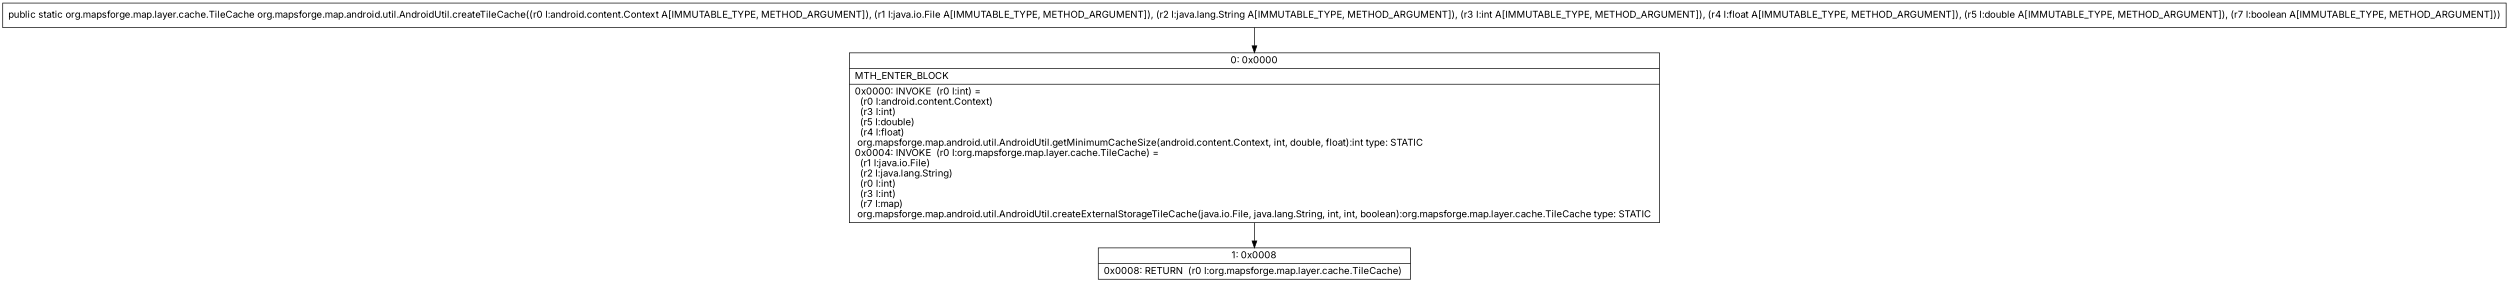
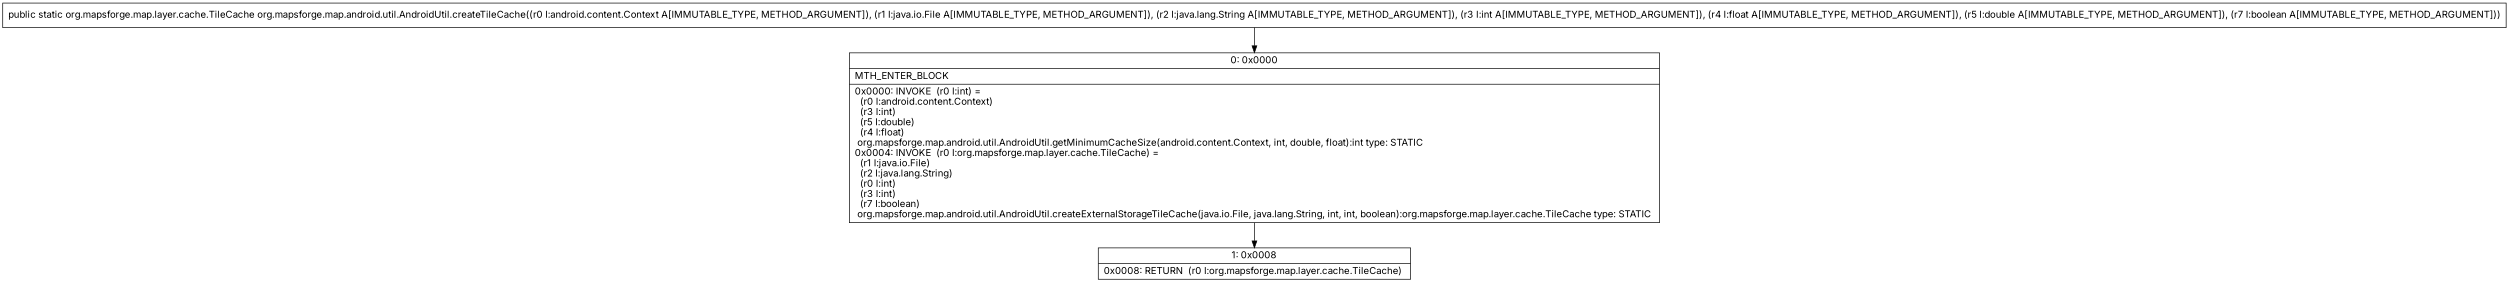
(879, 204) -> (888, 204)
